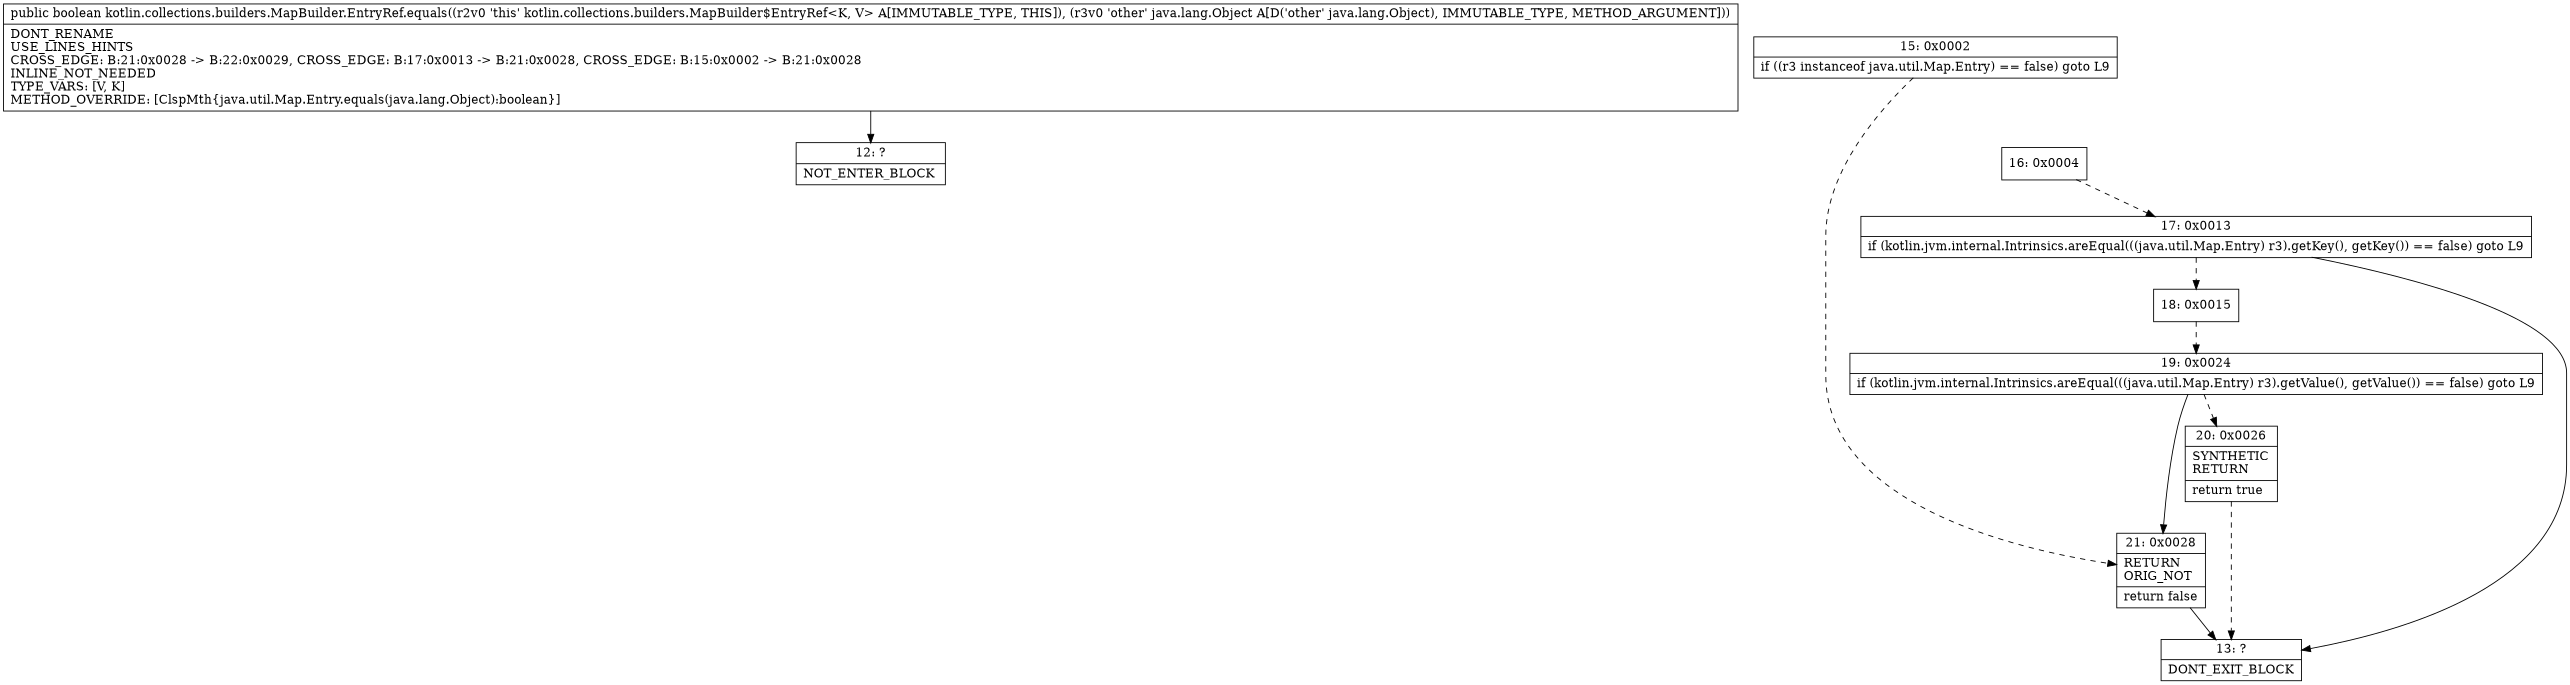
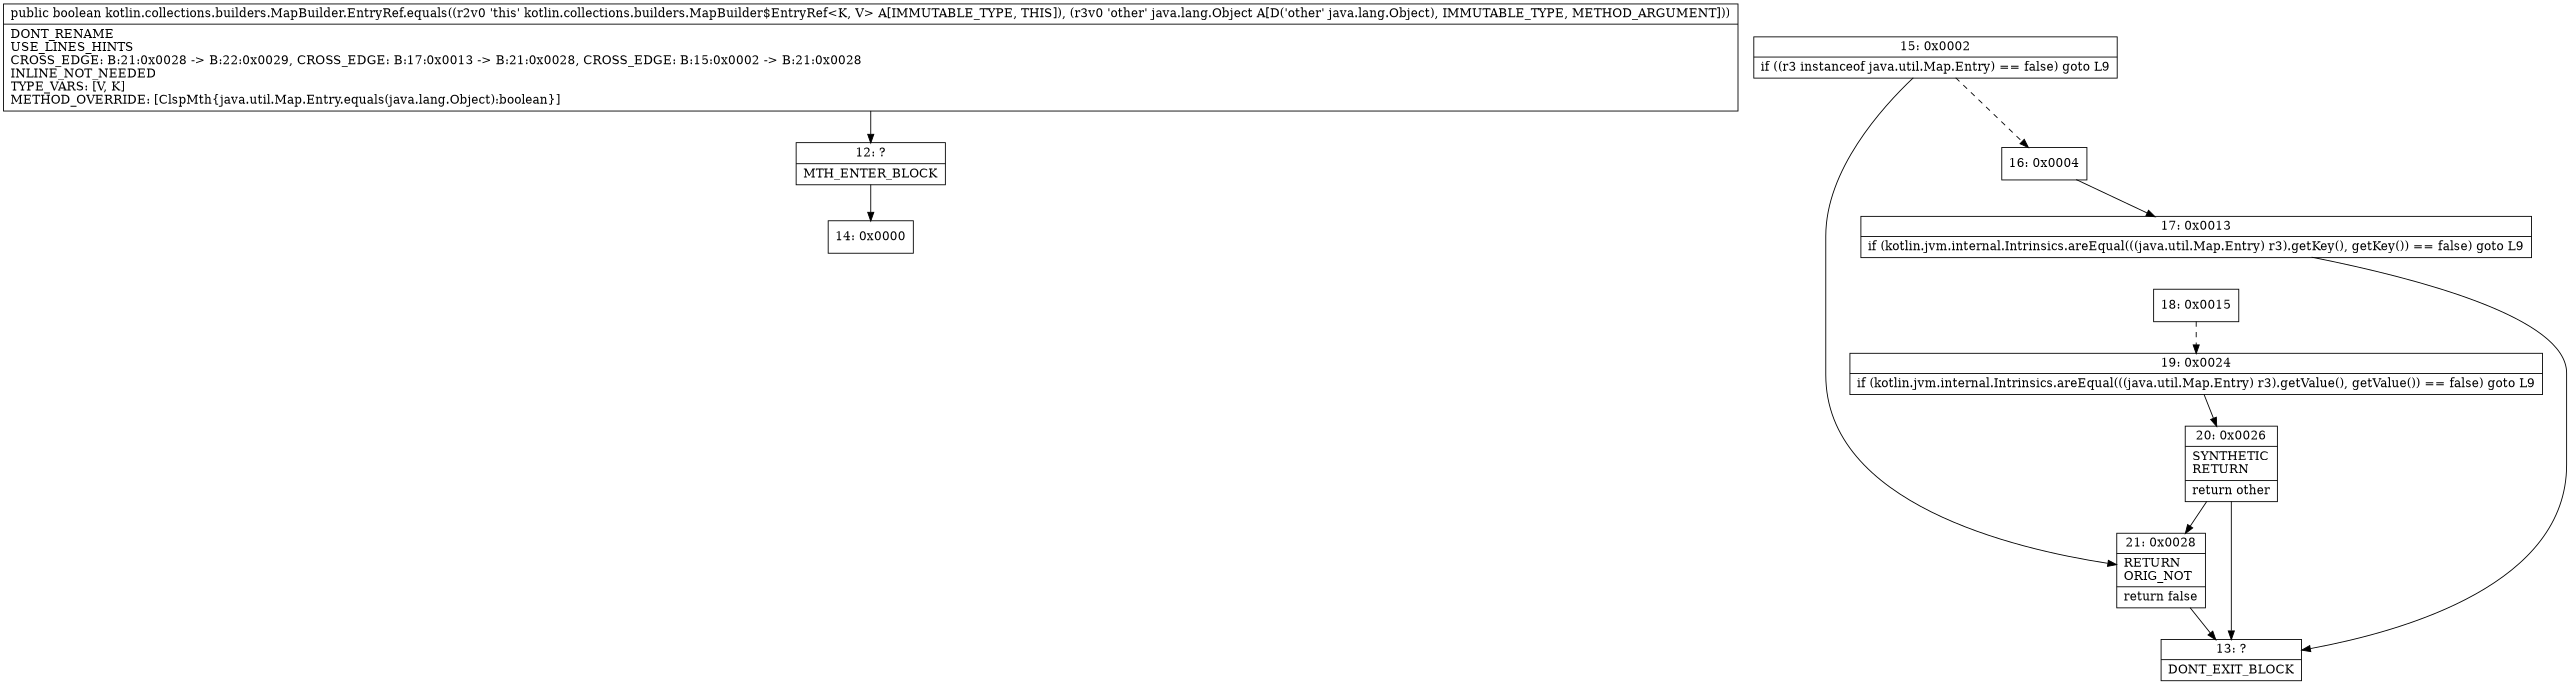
none -> (1989, 110)
(869, 174) -> (871, 174)
(2112, 196) -> (2112, 196)
none -> (871, 237)
(2196, 269) -> none
(1830, 396) -> (1830, 396)
(2209, 406) -> (2209, 406)
(2171, 459) -> (2198, 514)
(2228, 491) -> (2231, 491)
(2231, 566) -> (2231, 566)
